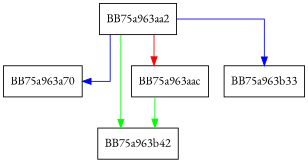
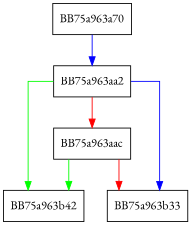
(110, 68) -> (92, 46)
none -> (119, 170)
